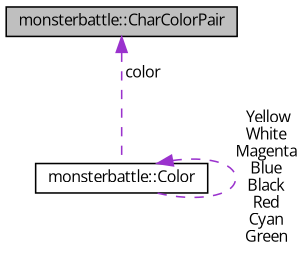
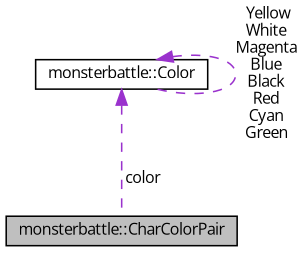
(122, 108) -> (122, 161)
